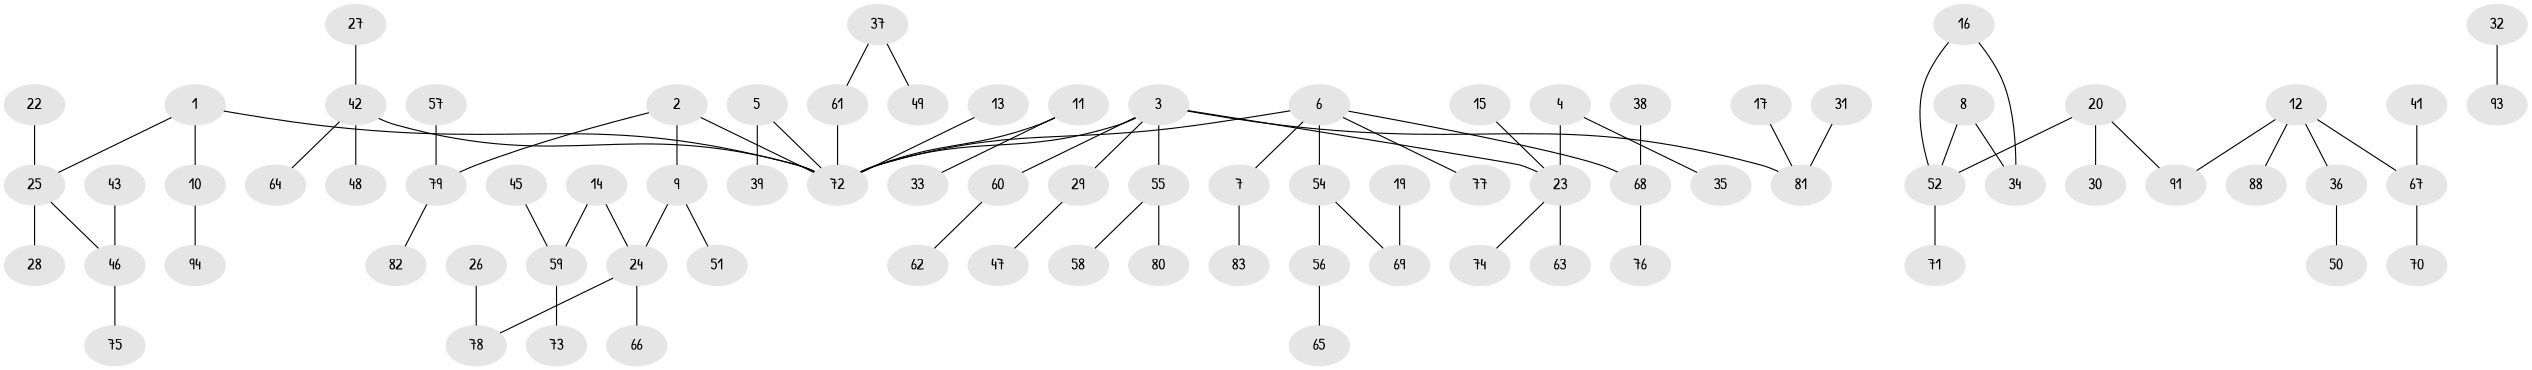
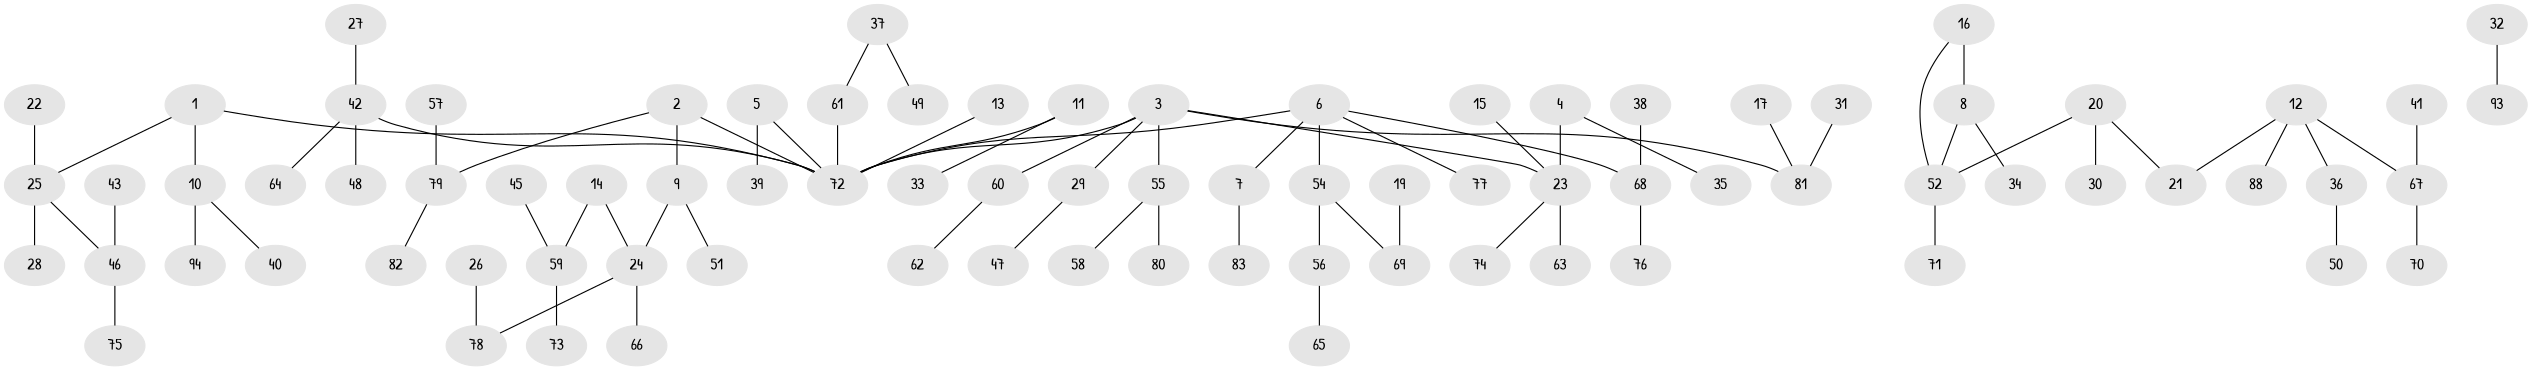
(2009, 100) -> (1964, 65)
(2176, 185) -> (2176, 185)
none -> (275, 265)
